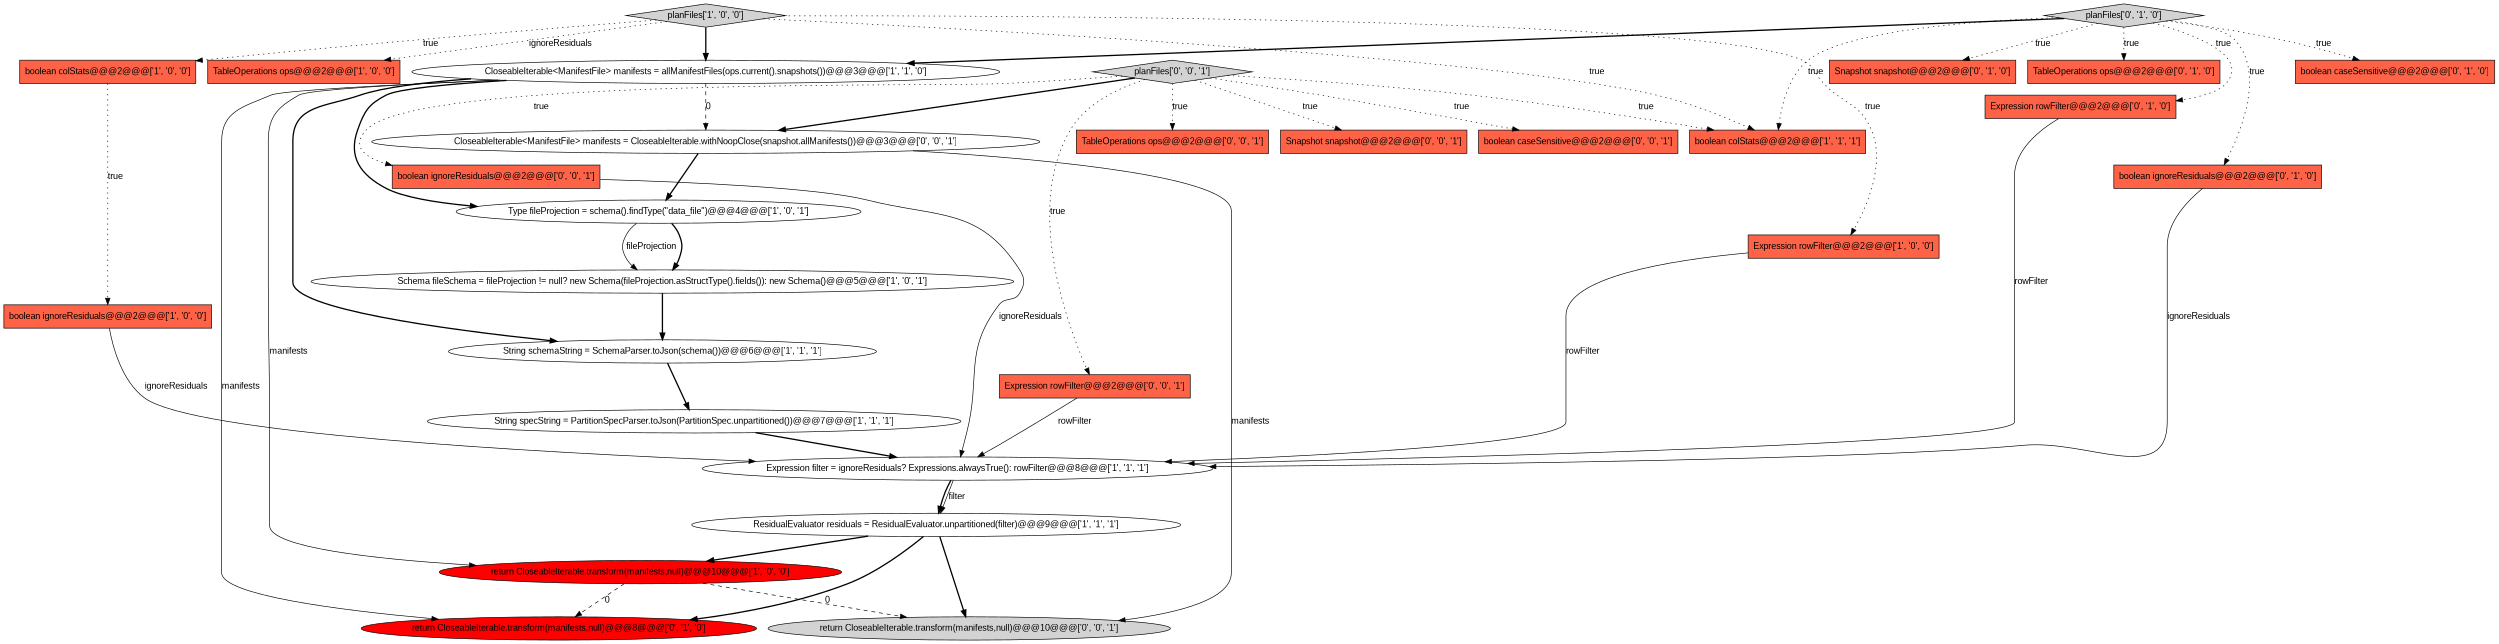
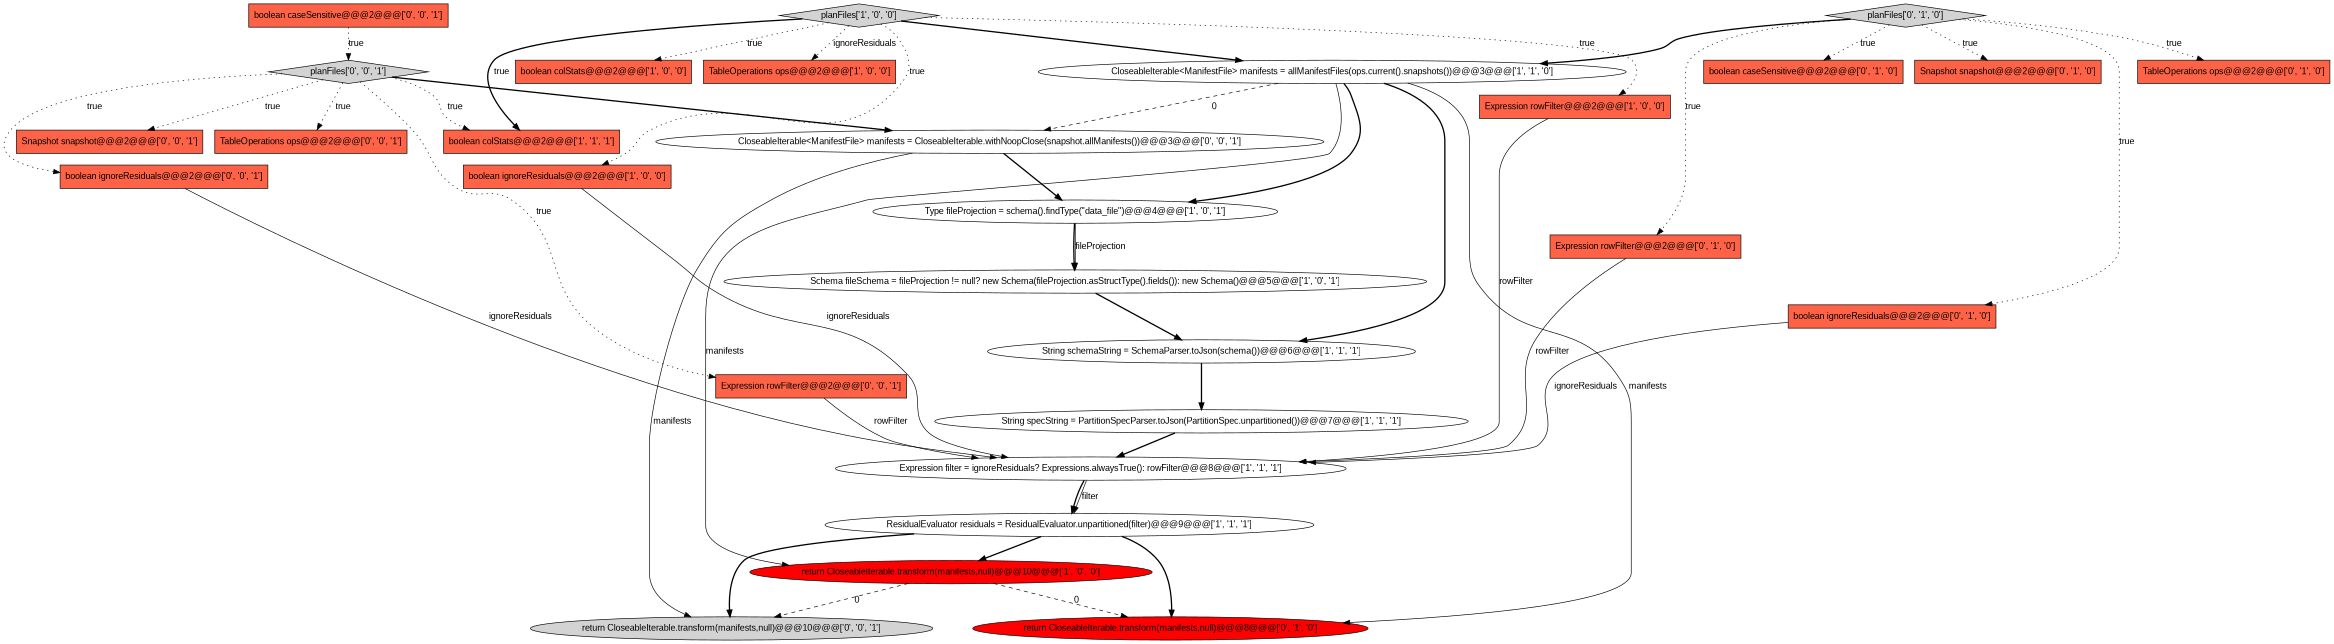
(1895, 32) -> none
(1210, 45) -> (609, 34)
(1362, 102) -> (348, 40)
(108, 191) -> (838, 121)
